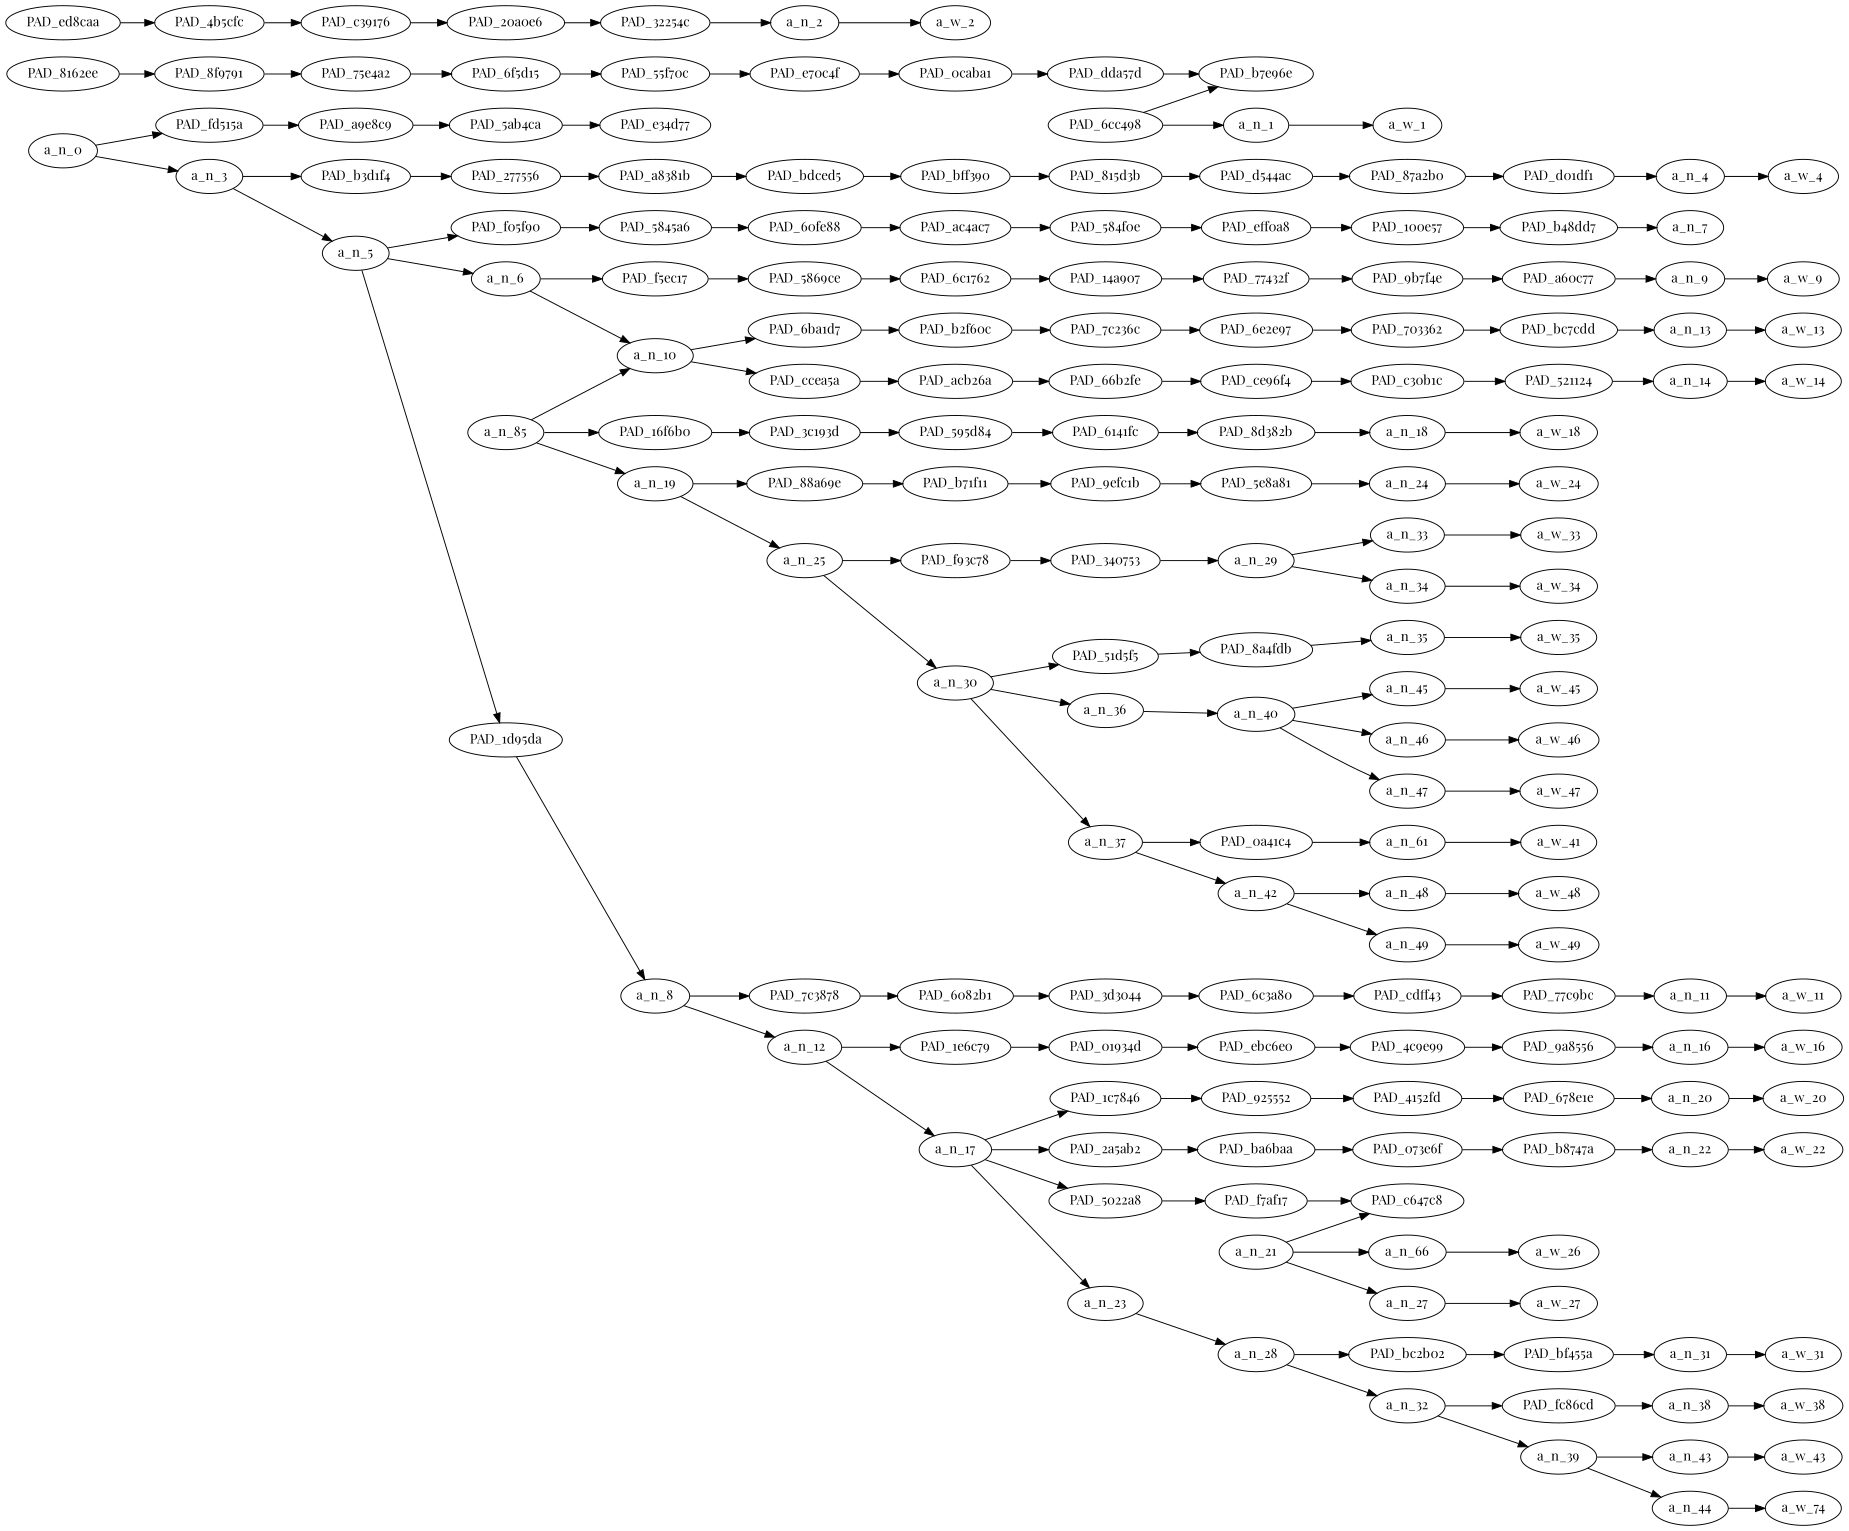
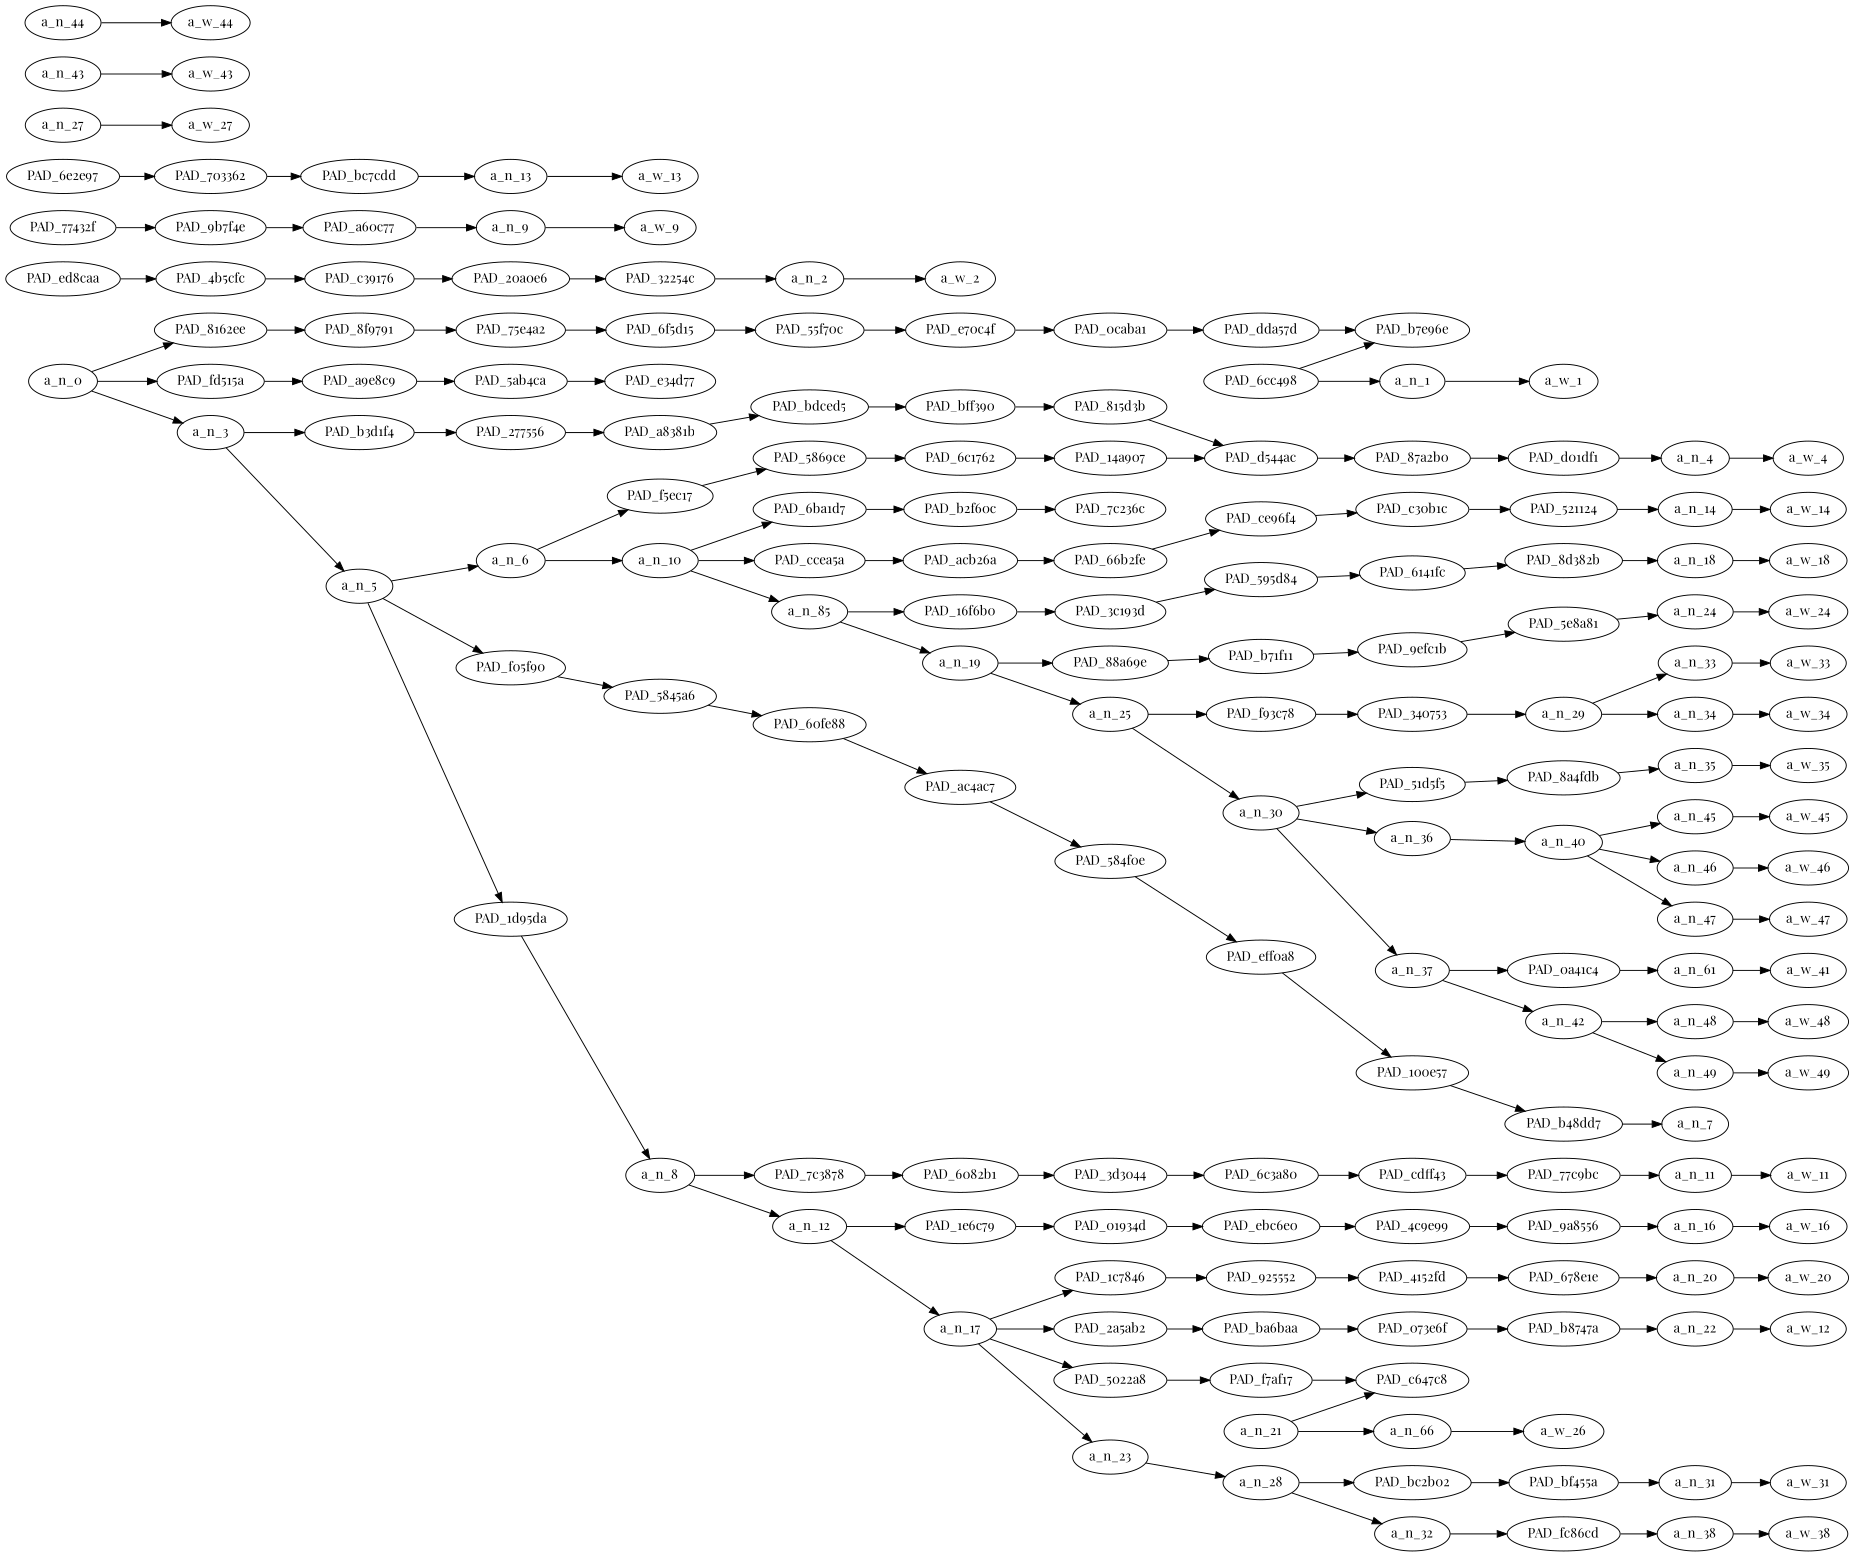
(1178, 279) -> (1181, 458)
(1175, 330) -> none
none -> (128, 359)
(576, 396) -> (730, 585)
(1803, 1150) -> (1808, 1329)
(1327, 1276) -> none
(1559, 1457) -> none
(1803, 1508) -> (211, 23)
